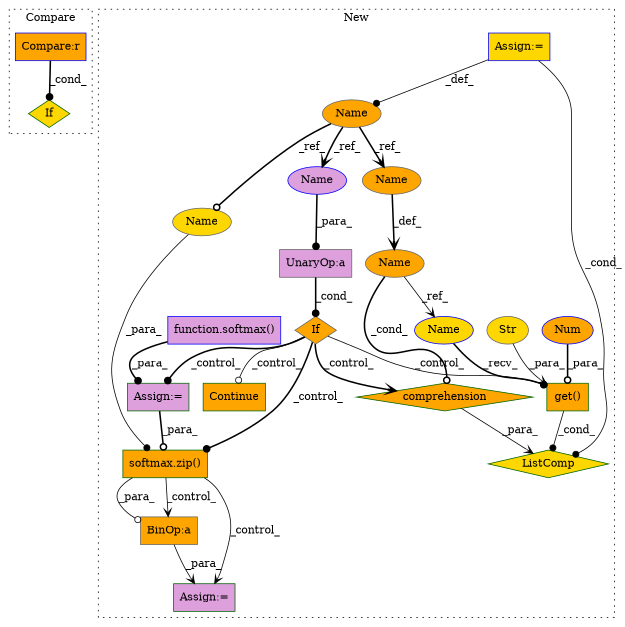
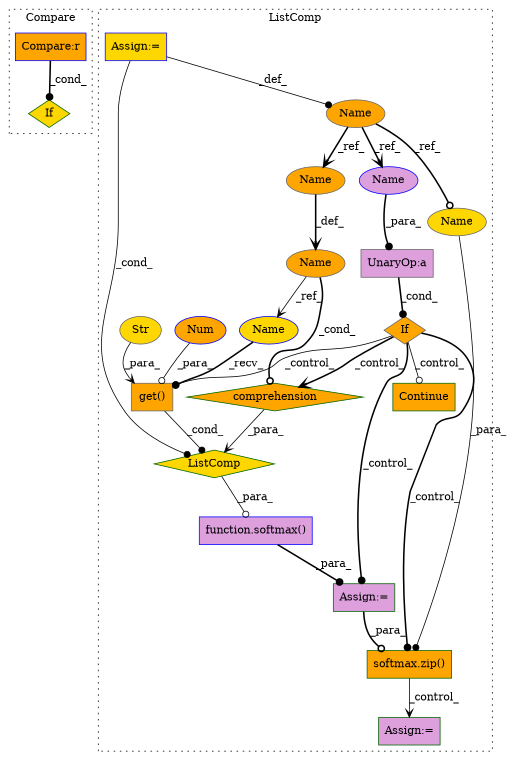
(356, 18) -> (295, 18)
(568, 361) -> (176, 360)
(568, 397) -> (152, 397)
none -> (233, 494)
(169, 531) -> none
